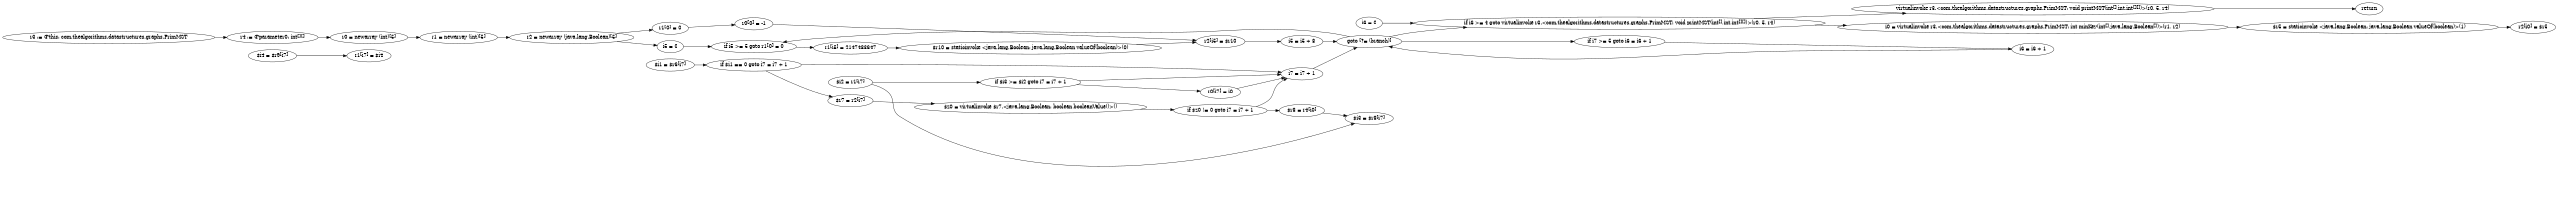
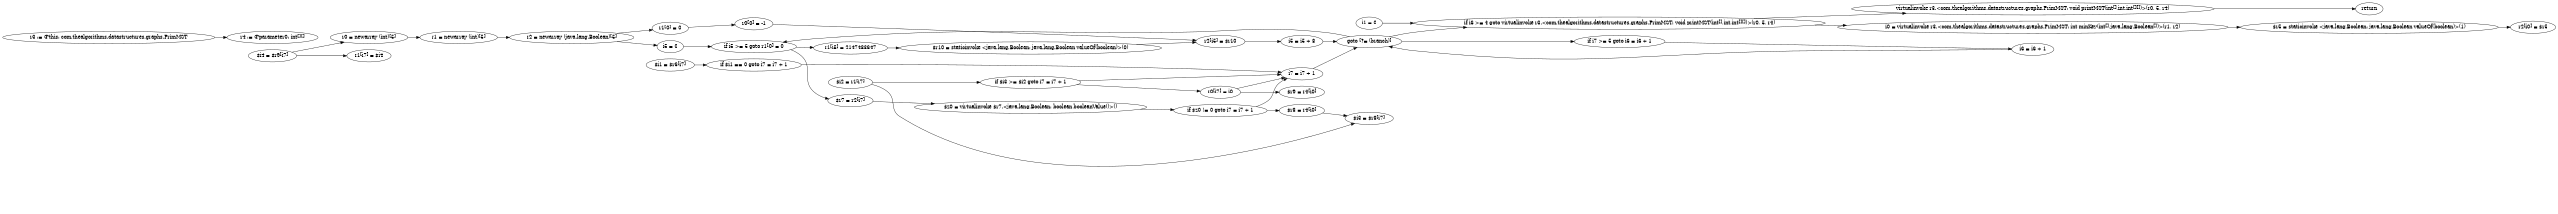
(1369, 23) -> (1369, 23)
(322, 37) -> (316, 47)
(797, 85) -> (807, 74)
none -> (1302, 92)
